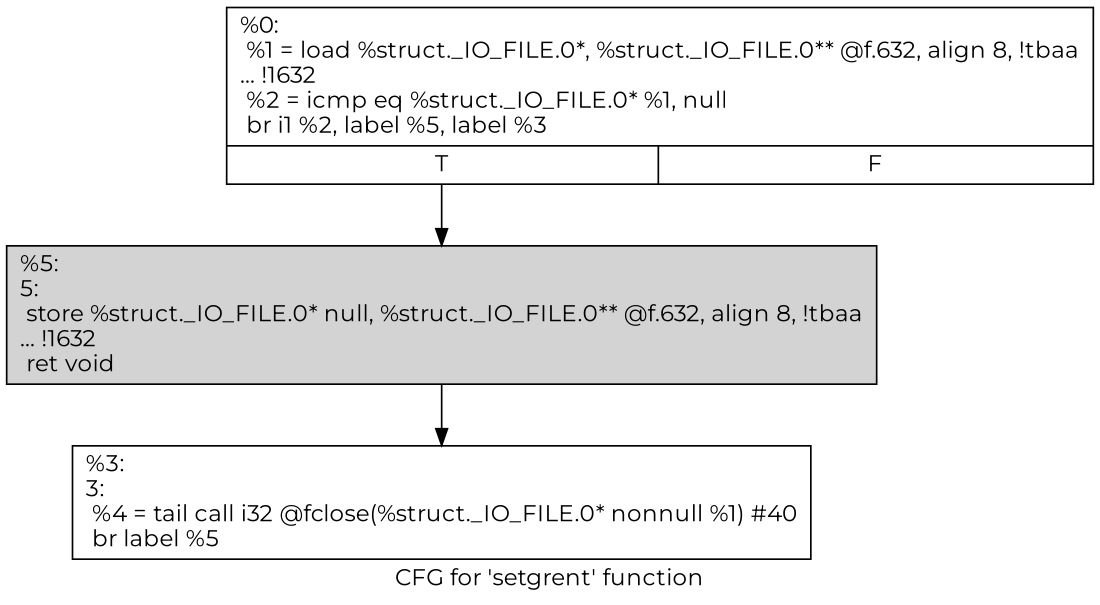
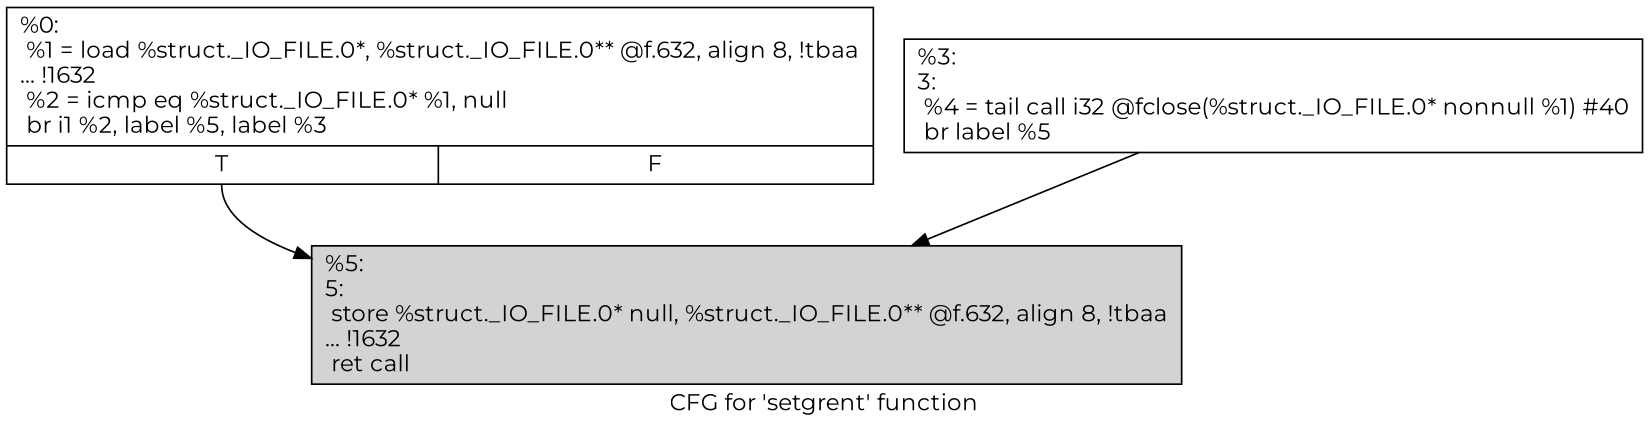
(68, 364) -> (368, 364)
(442, 406) -> (1033, 196)
